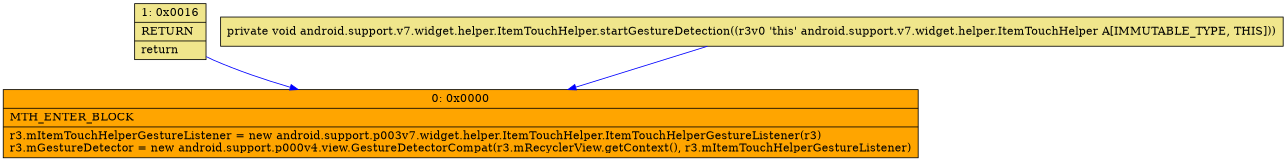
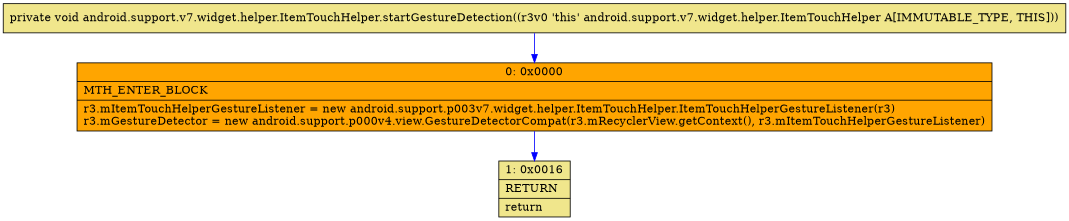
(248, 73) -> (535, 142)
